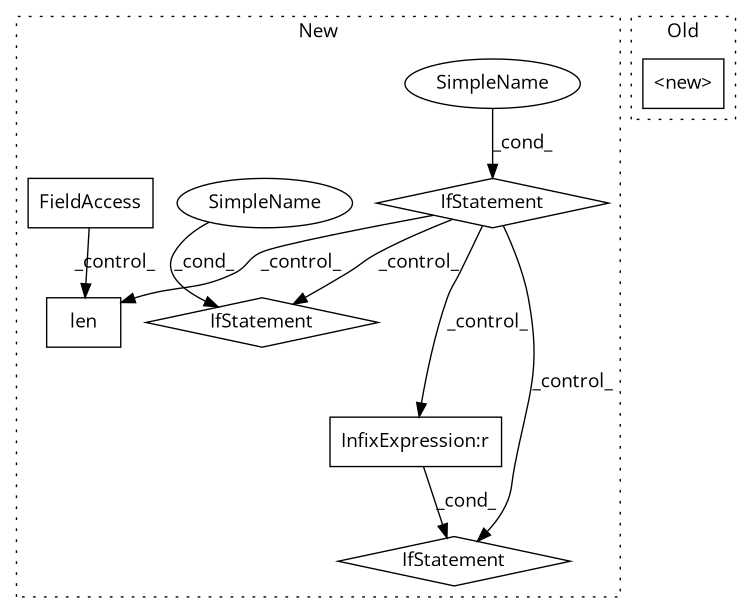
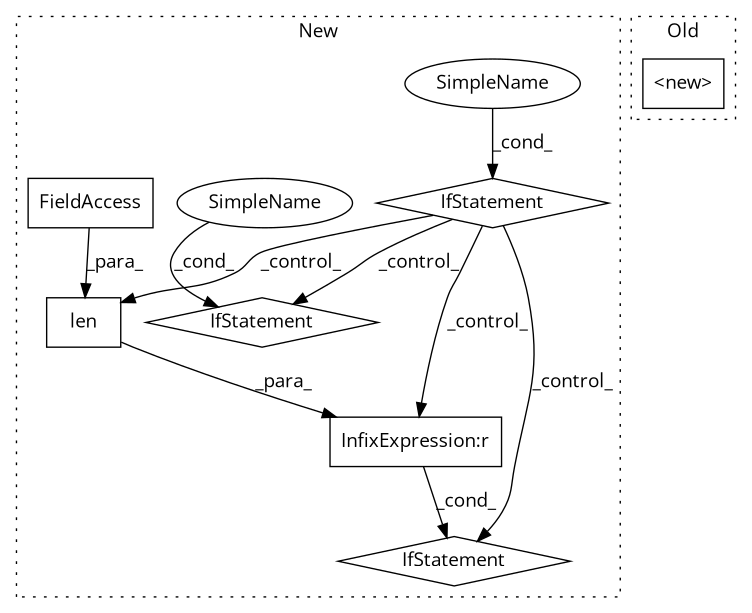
(115, 263) -> (115, 263)
none -> (221, 380)
